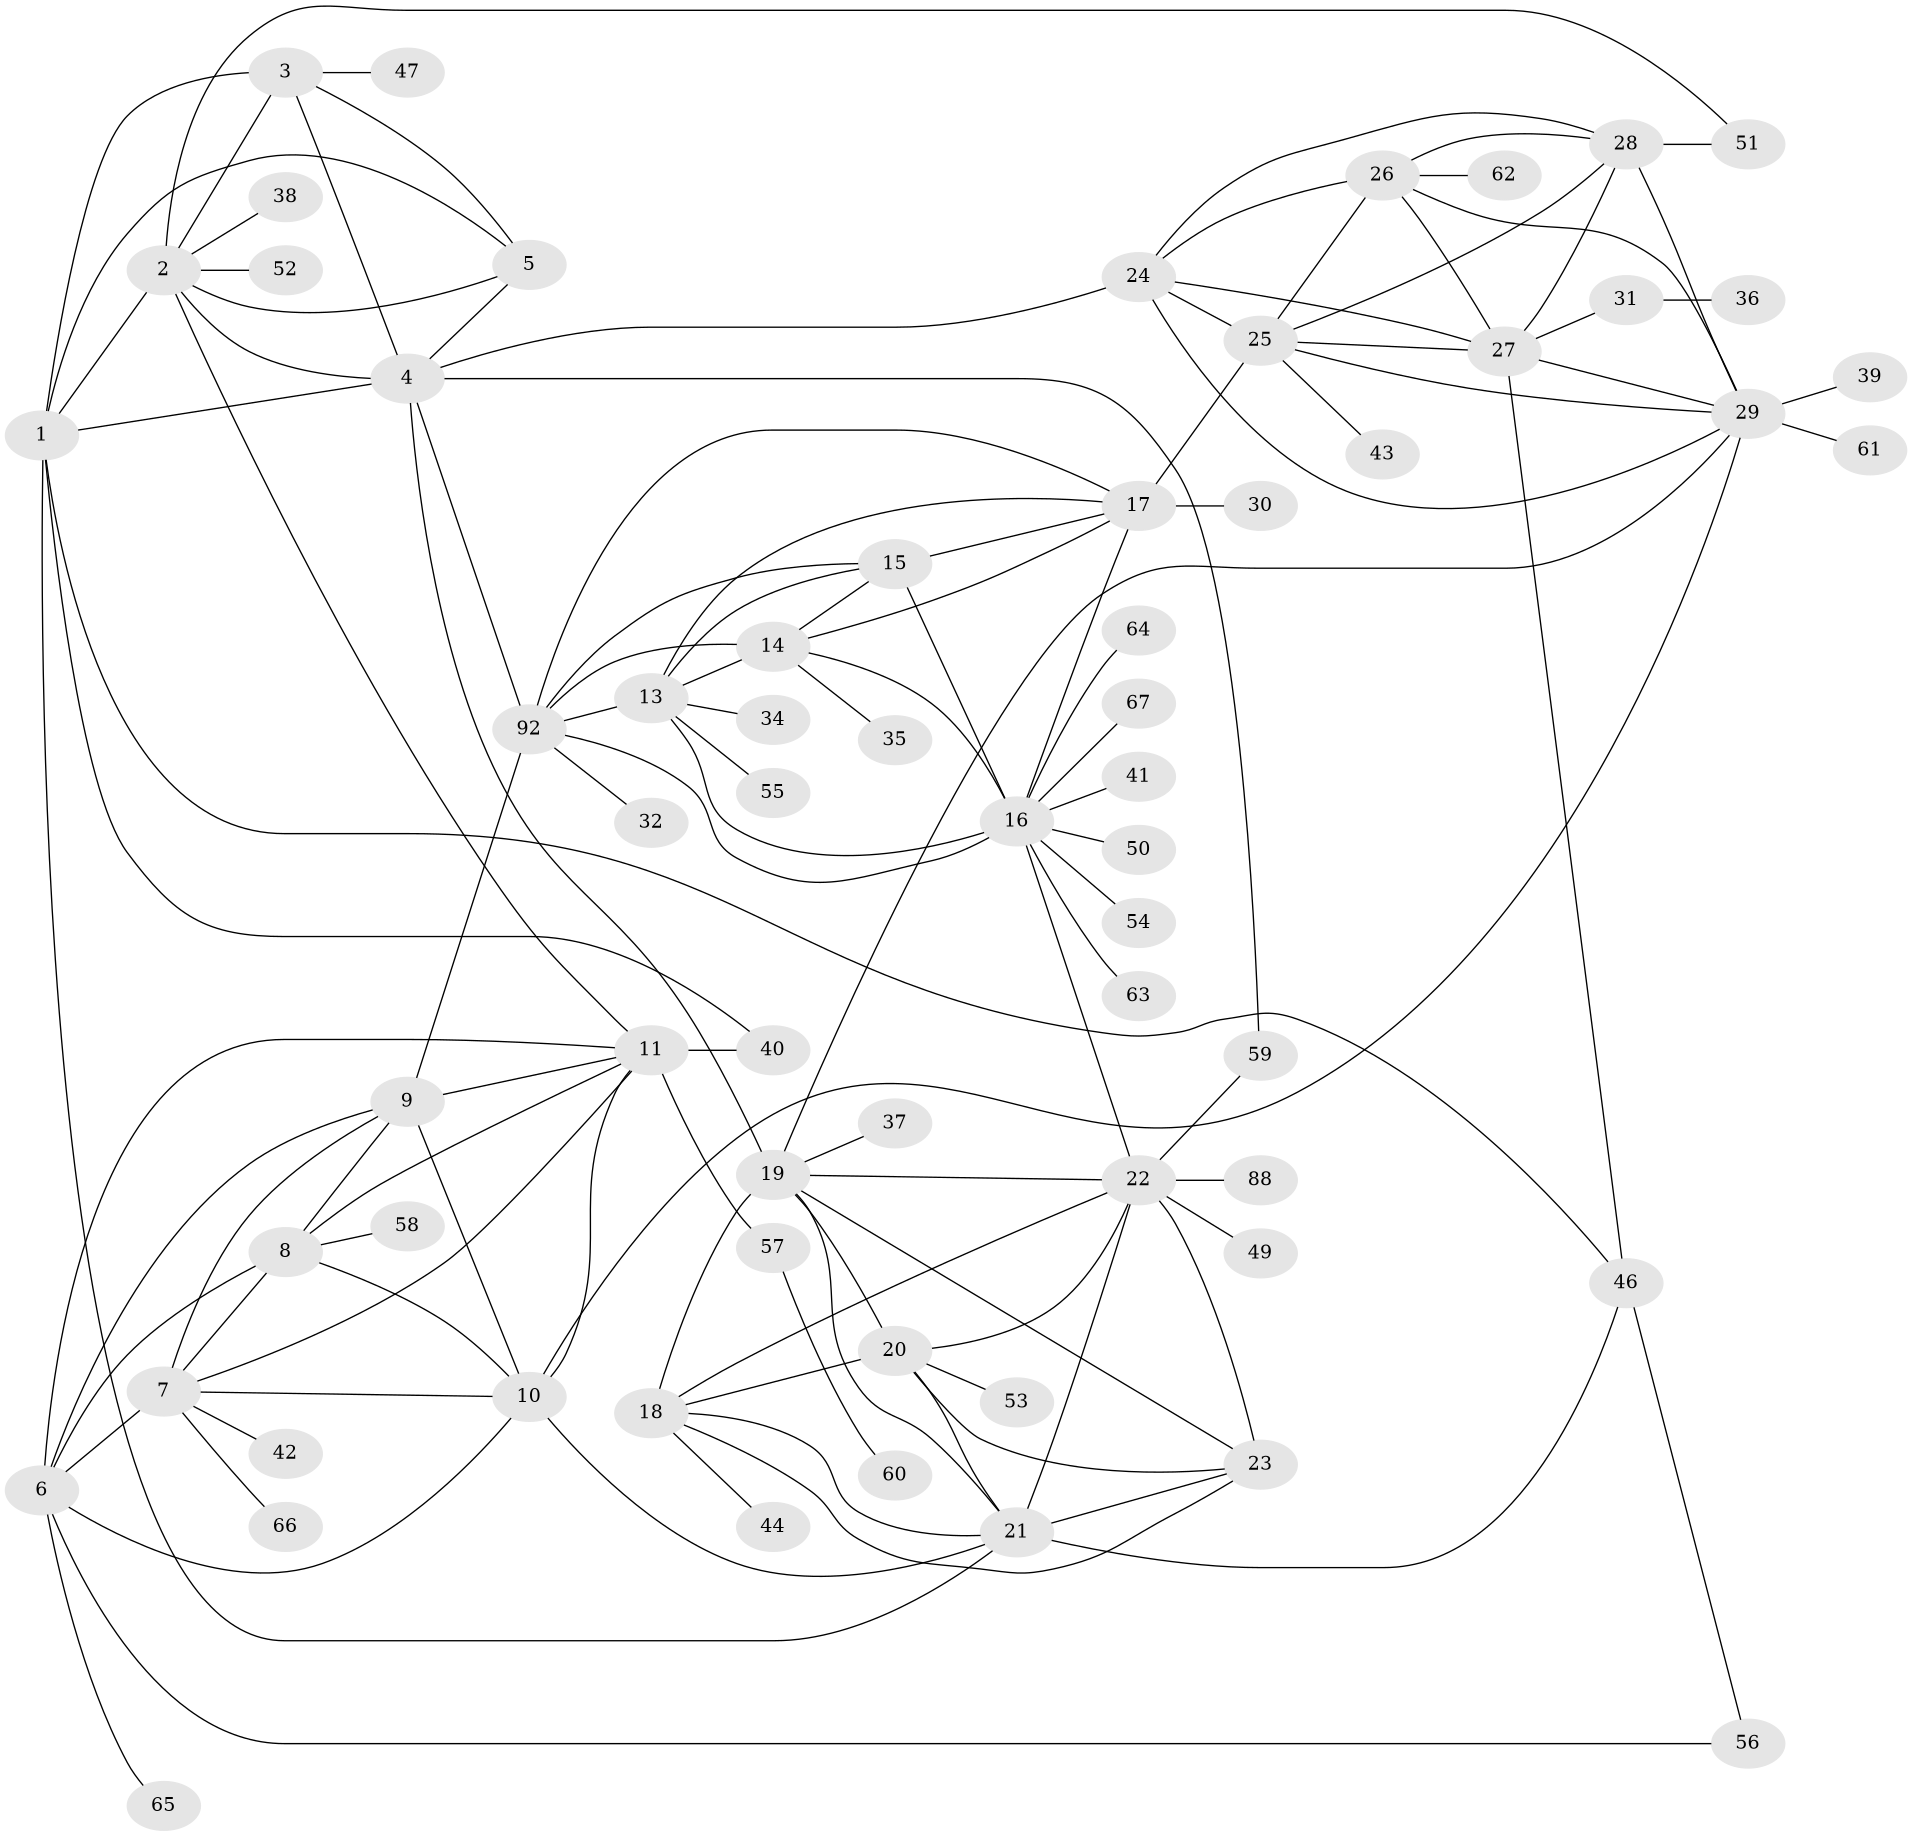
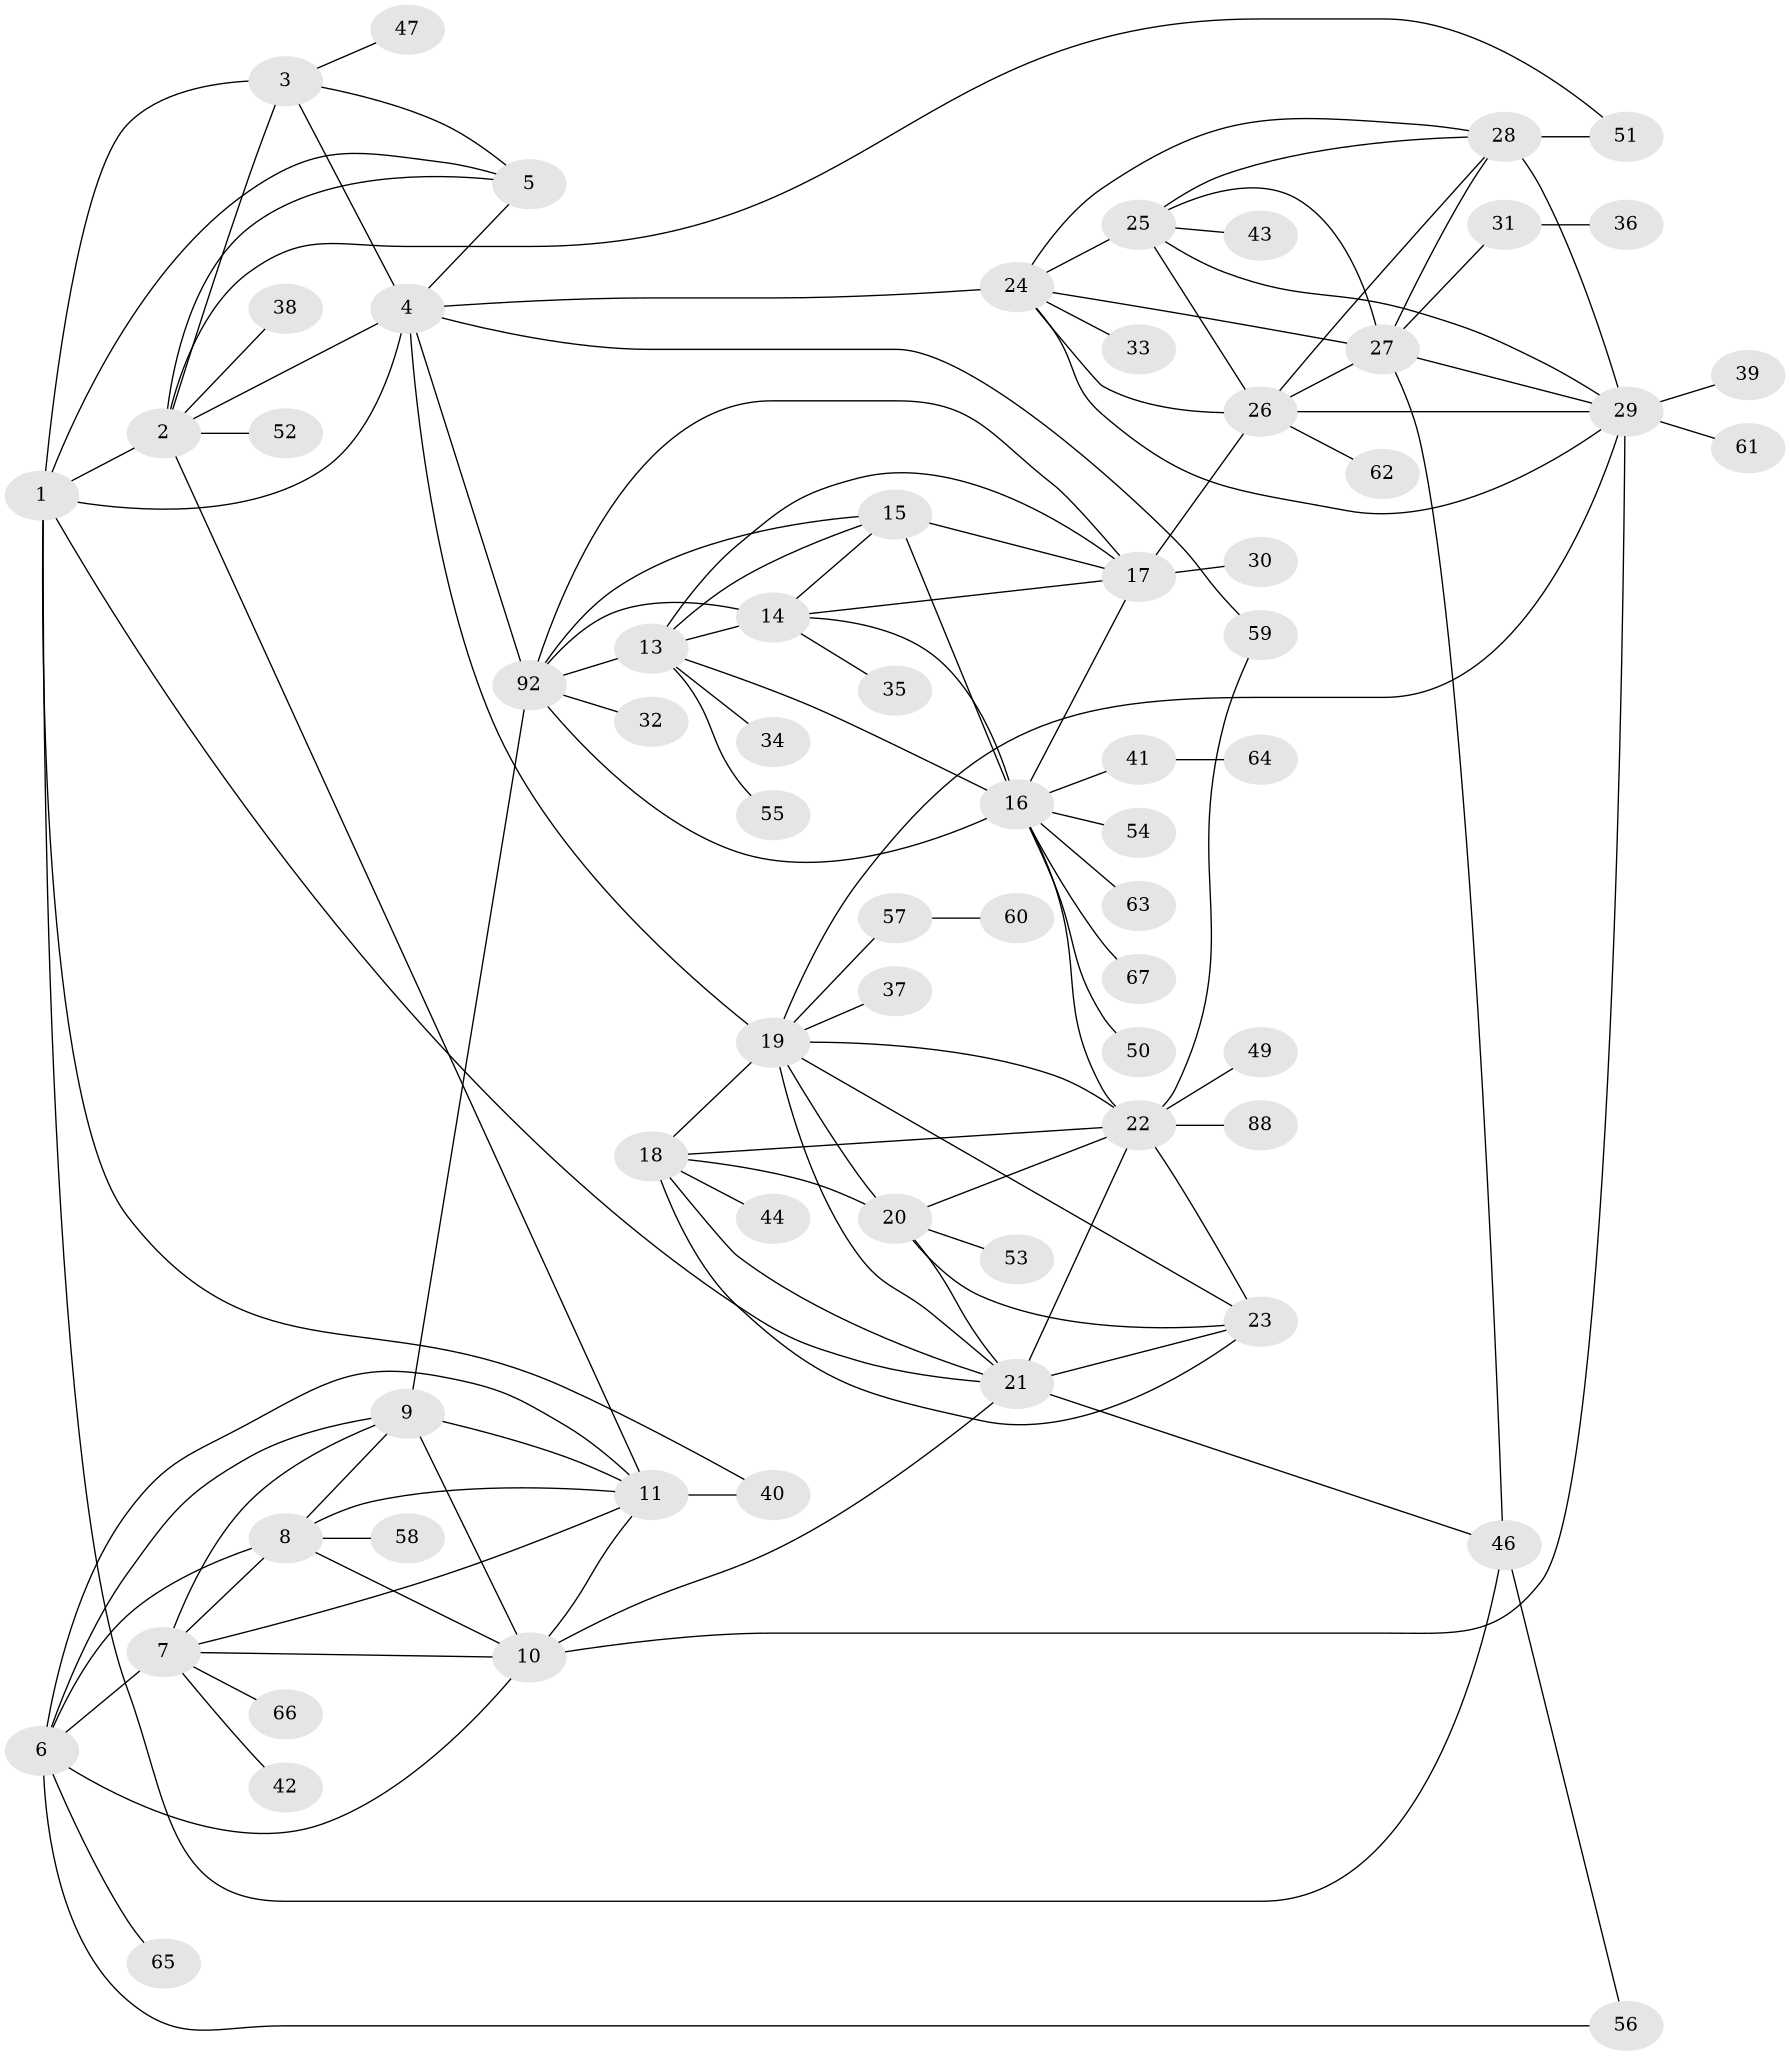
none -> (1139, 349)
(1200, 423) -> (1200, 494)
(1068, 721) -> (1200, 760)
(701, 1154) -> (834, 980)
